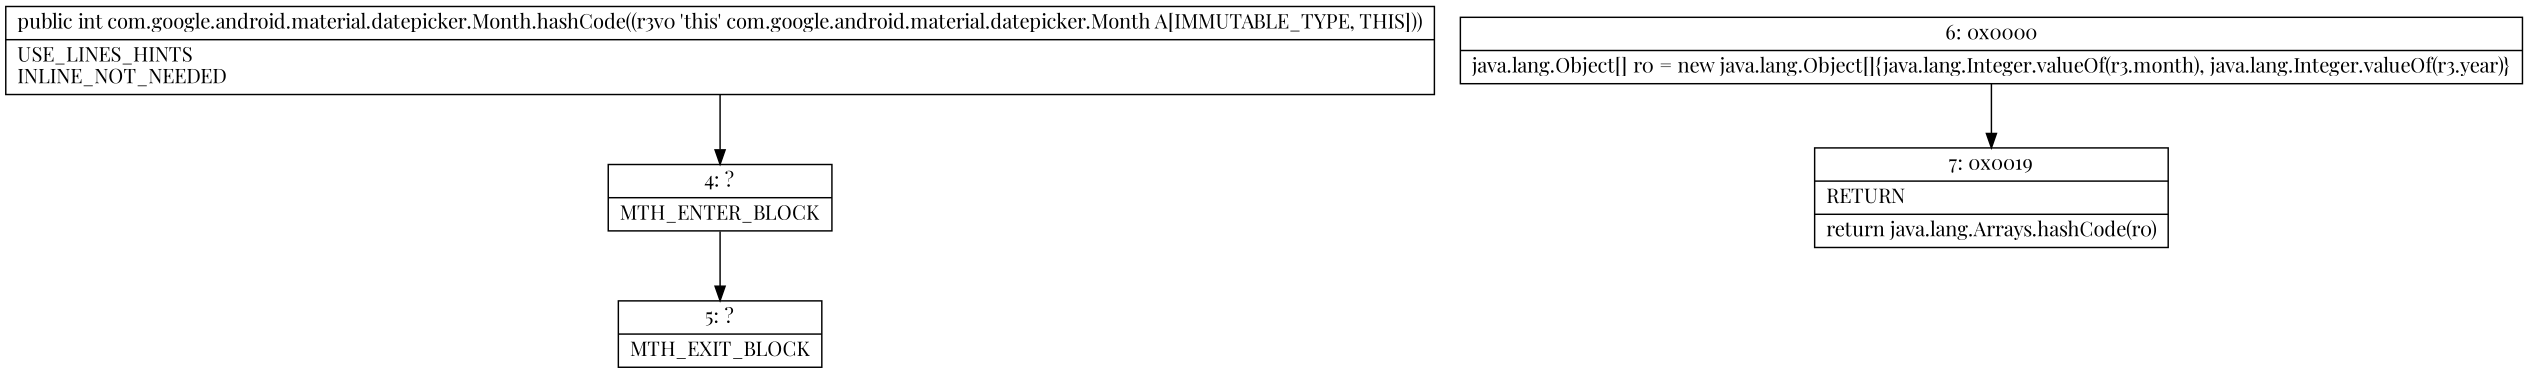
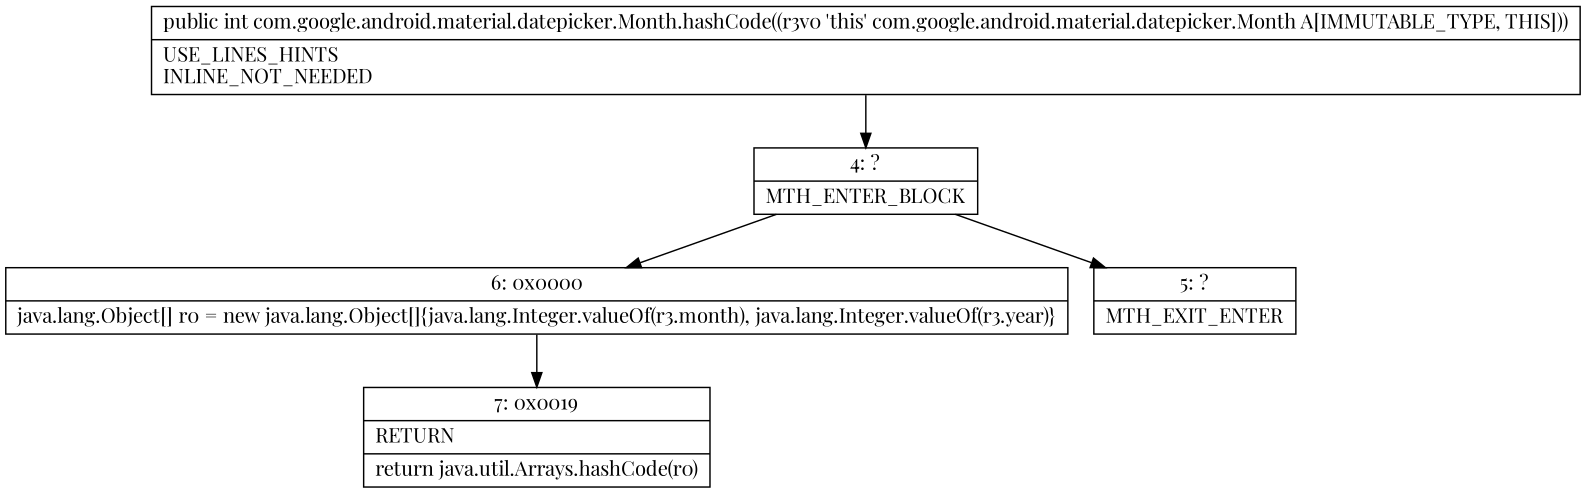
(1991, 230) -> (537, 470)
none -> (708, 239)
(720, 350) -> (1195, 317)
